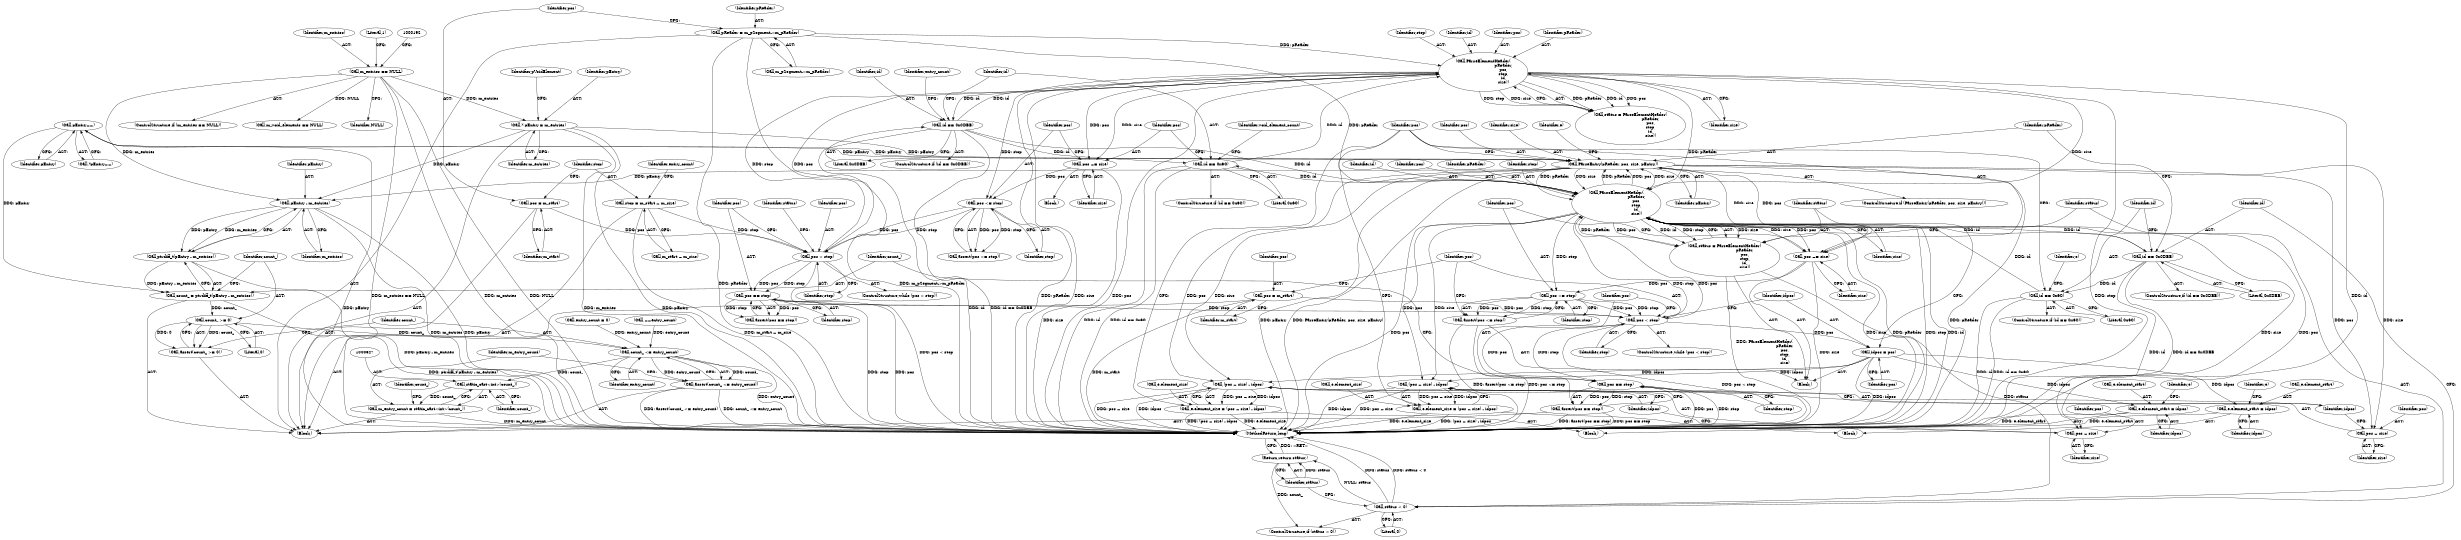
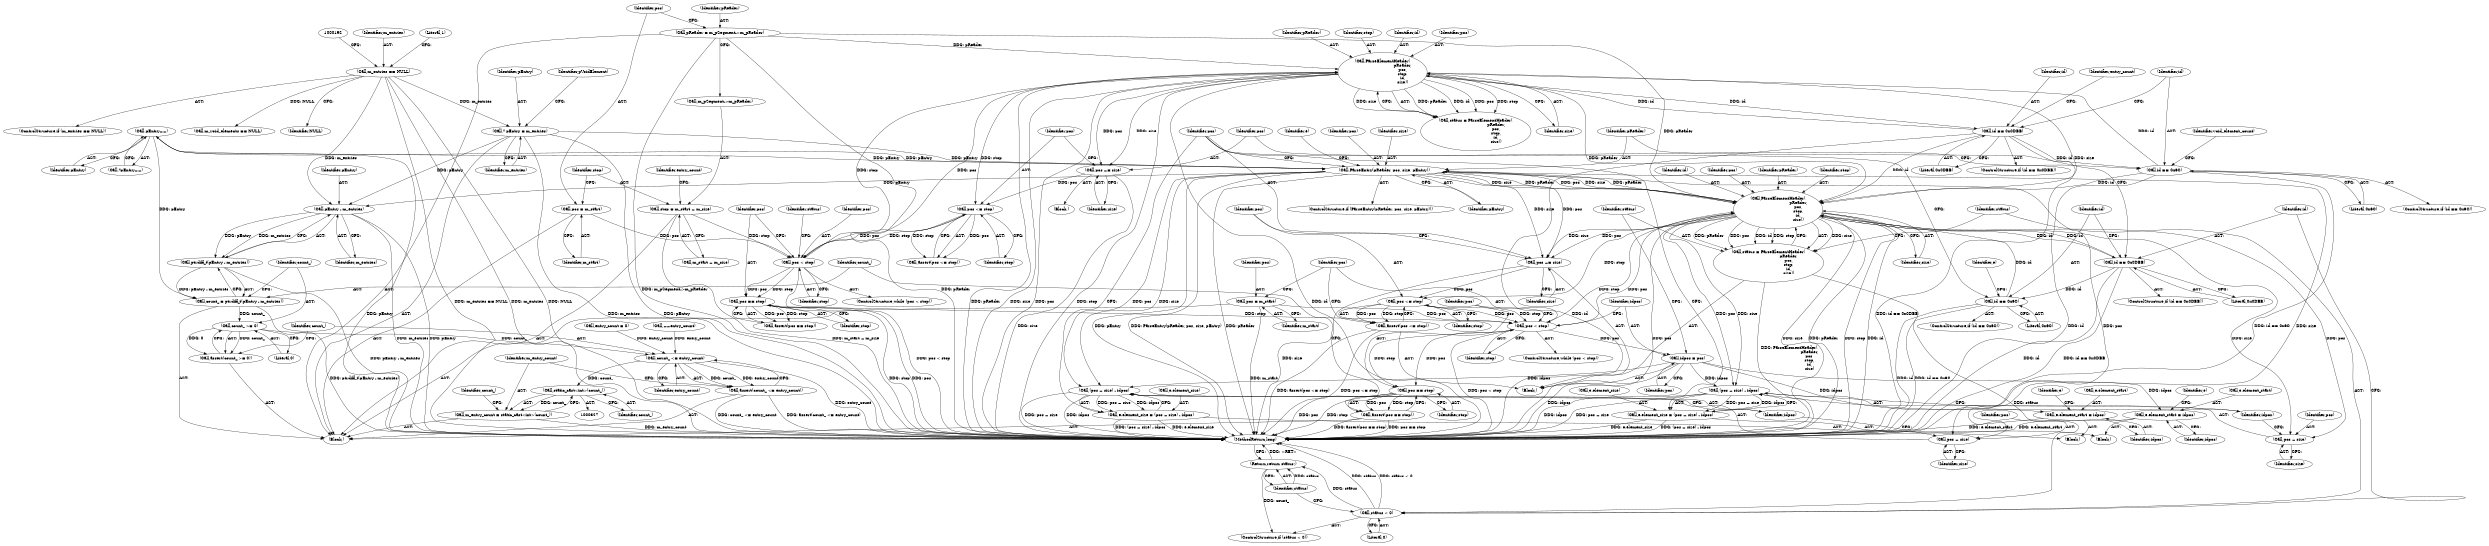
(789, 51) -> (720, 160)
(403, 378) -> (584, 401)
(1358, 483) -> (1345, 489)
